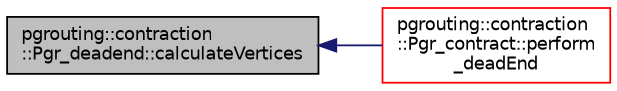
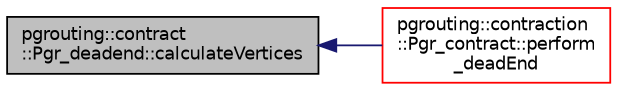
(163, 45) -> (163, 45)
